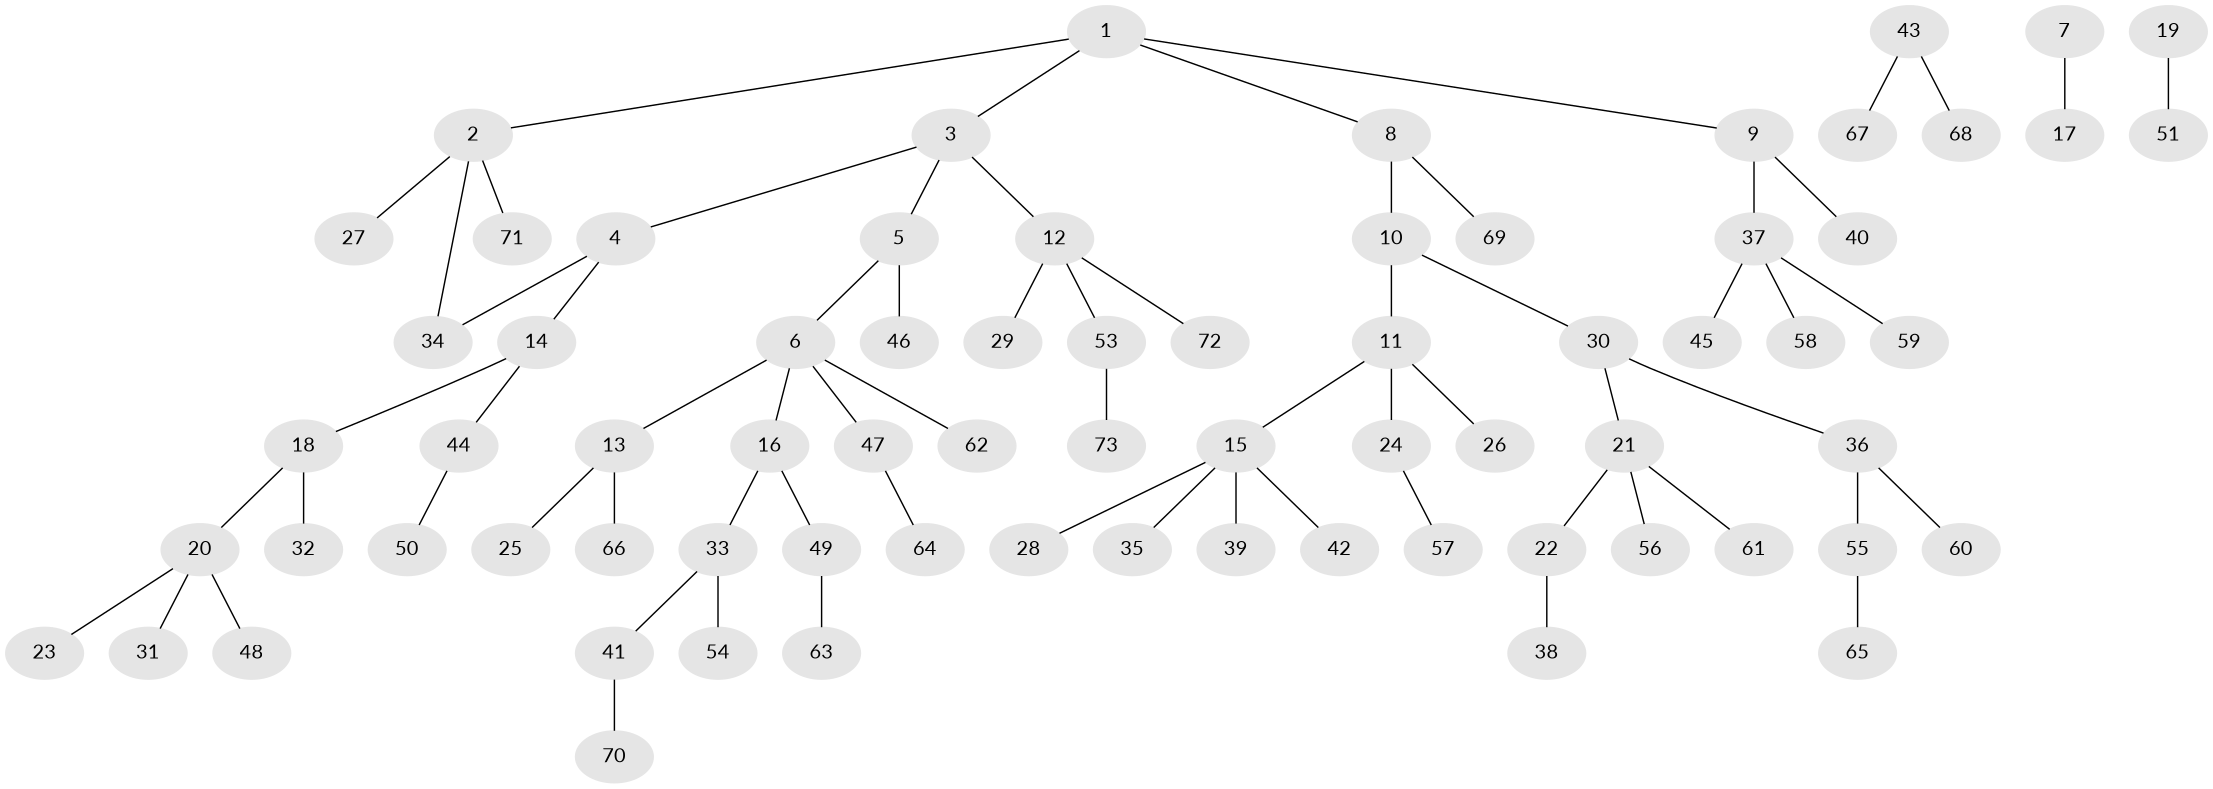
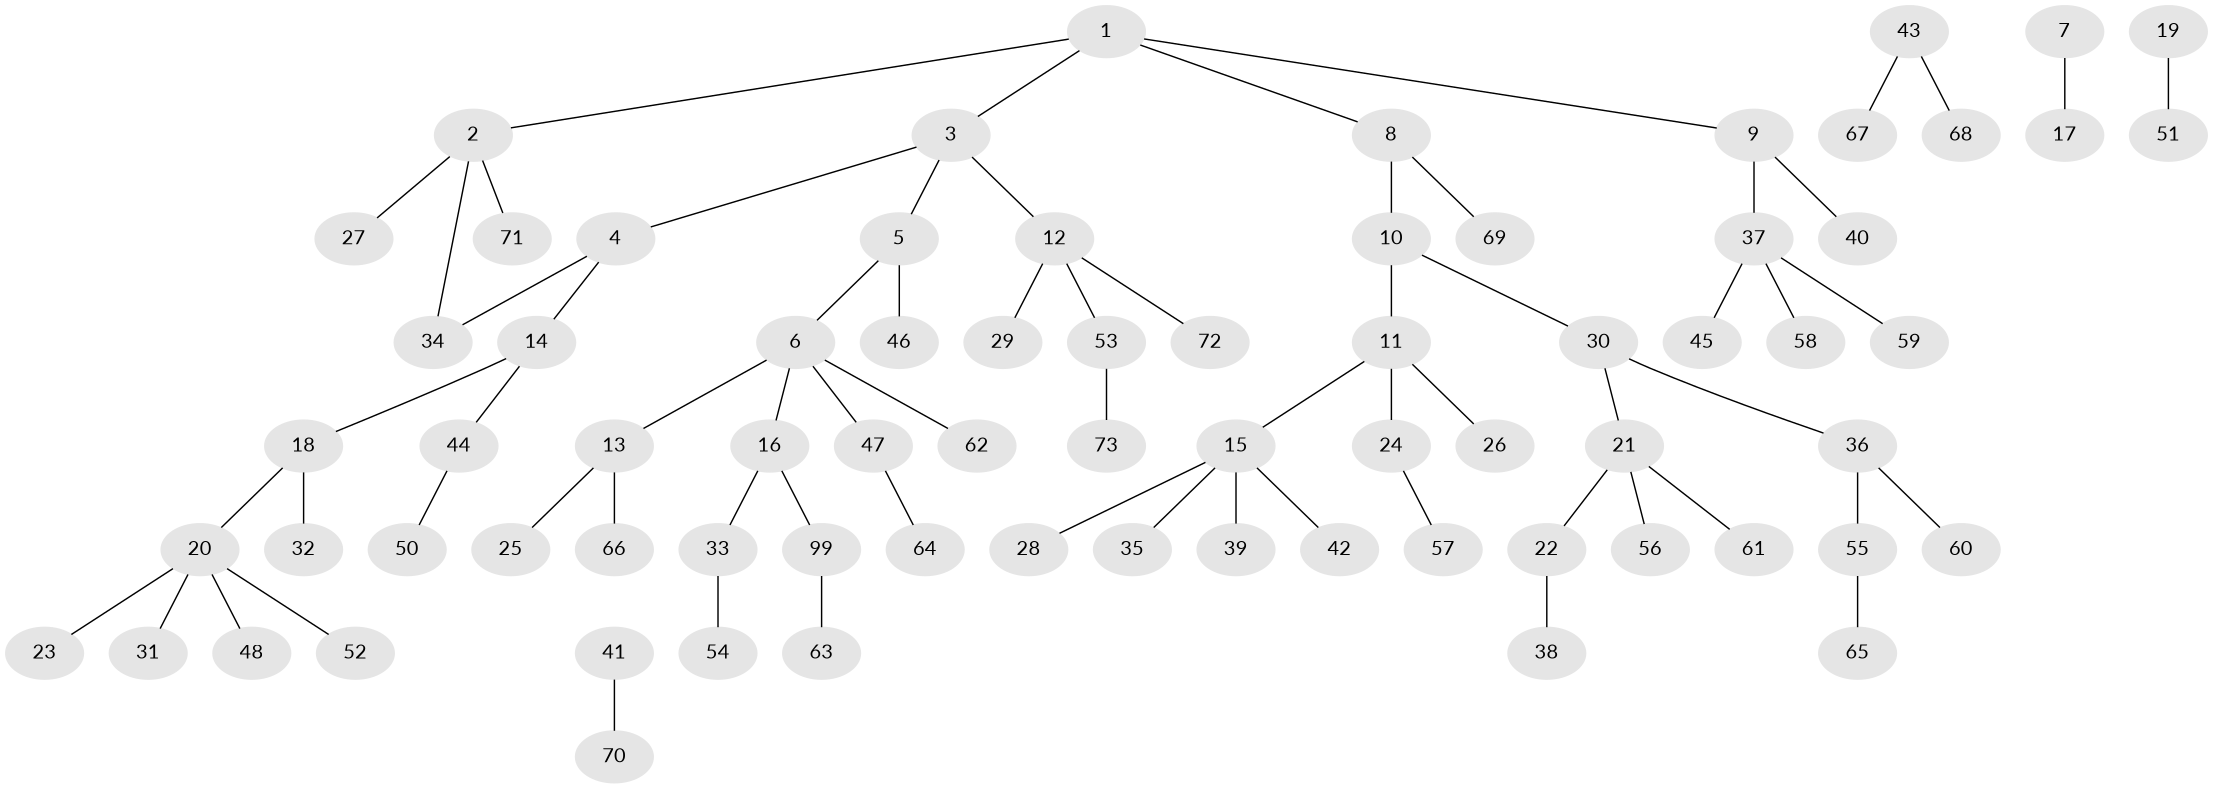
(822, 550) -> (822, 550)
(666, 601) -> none
none -> (355, 653)
